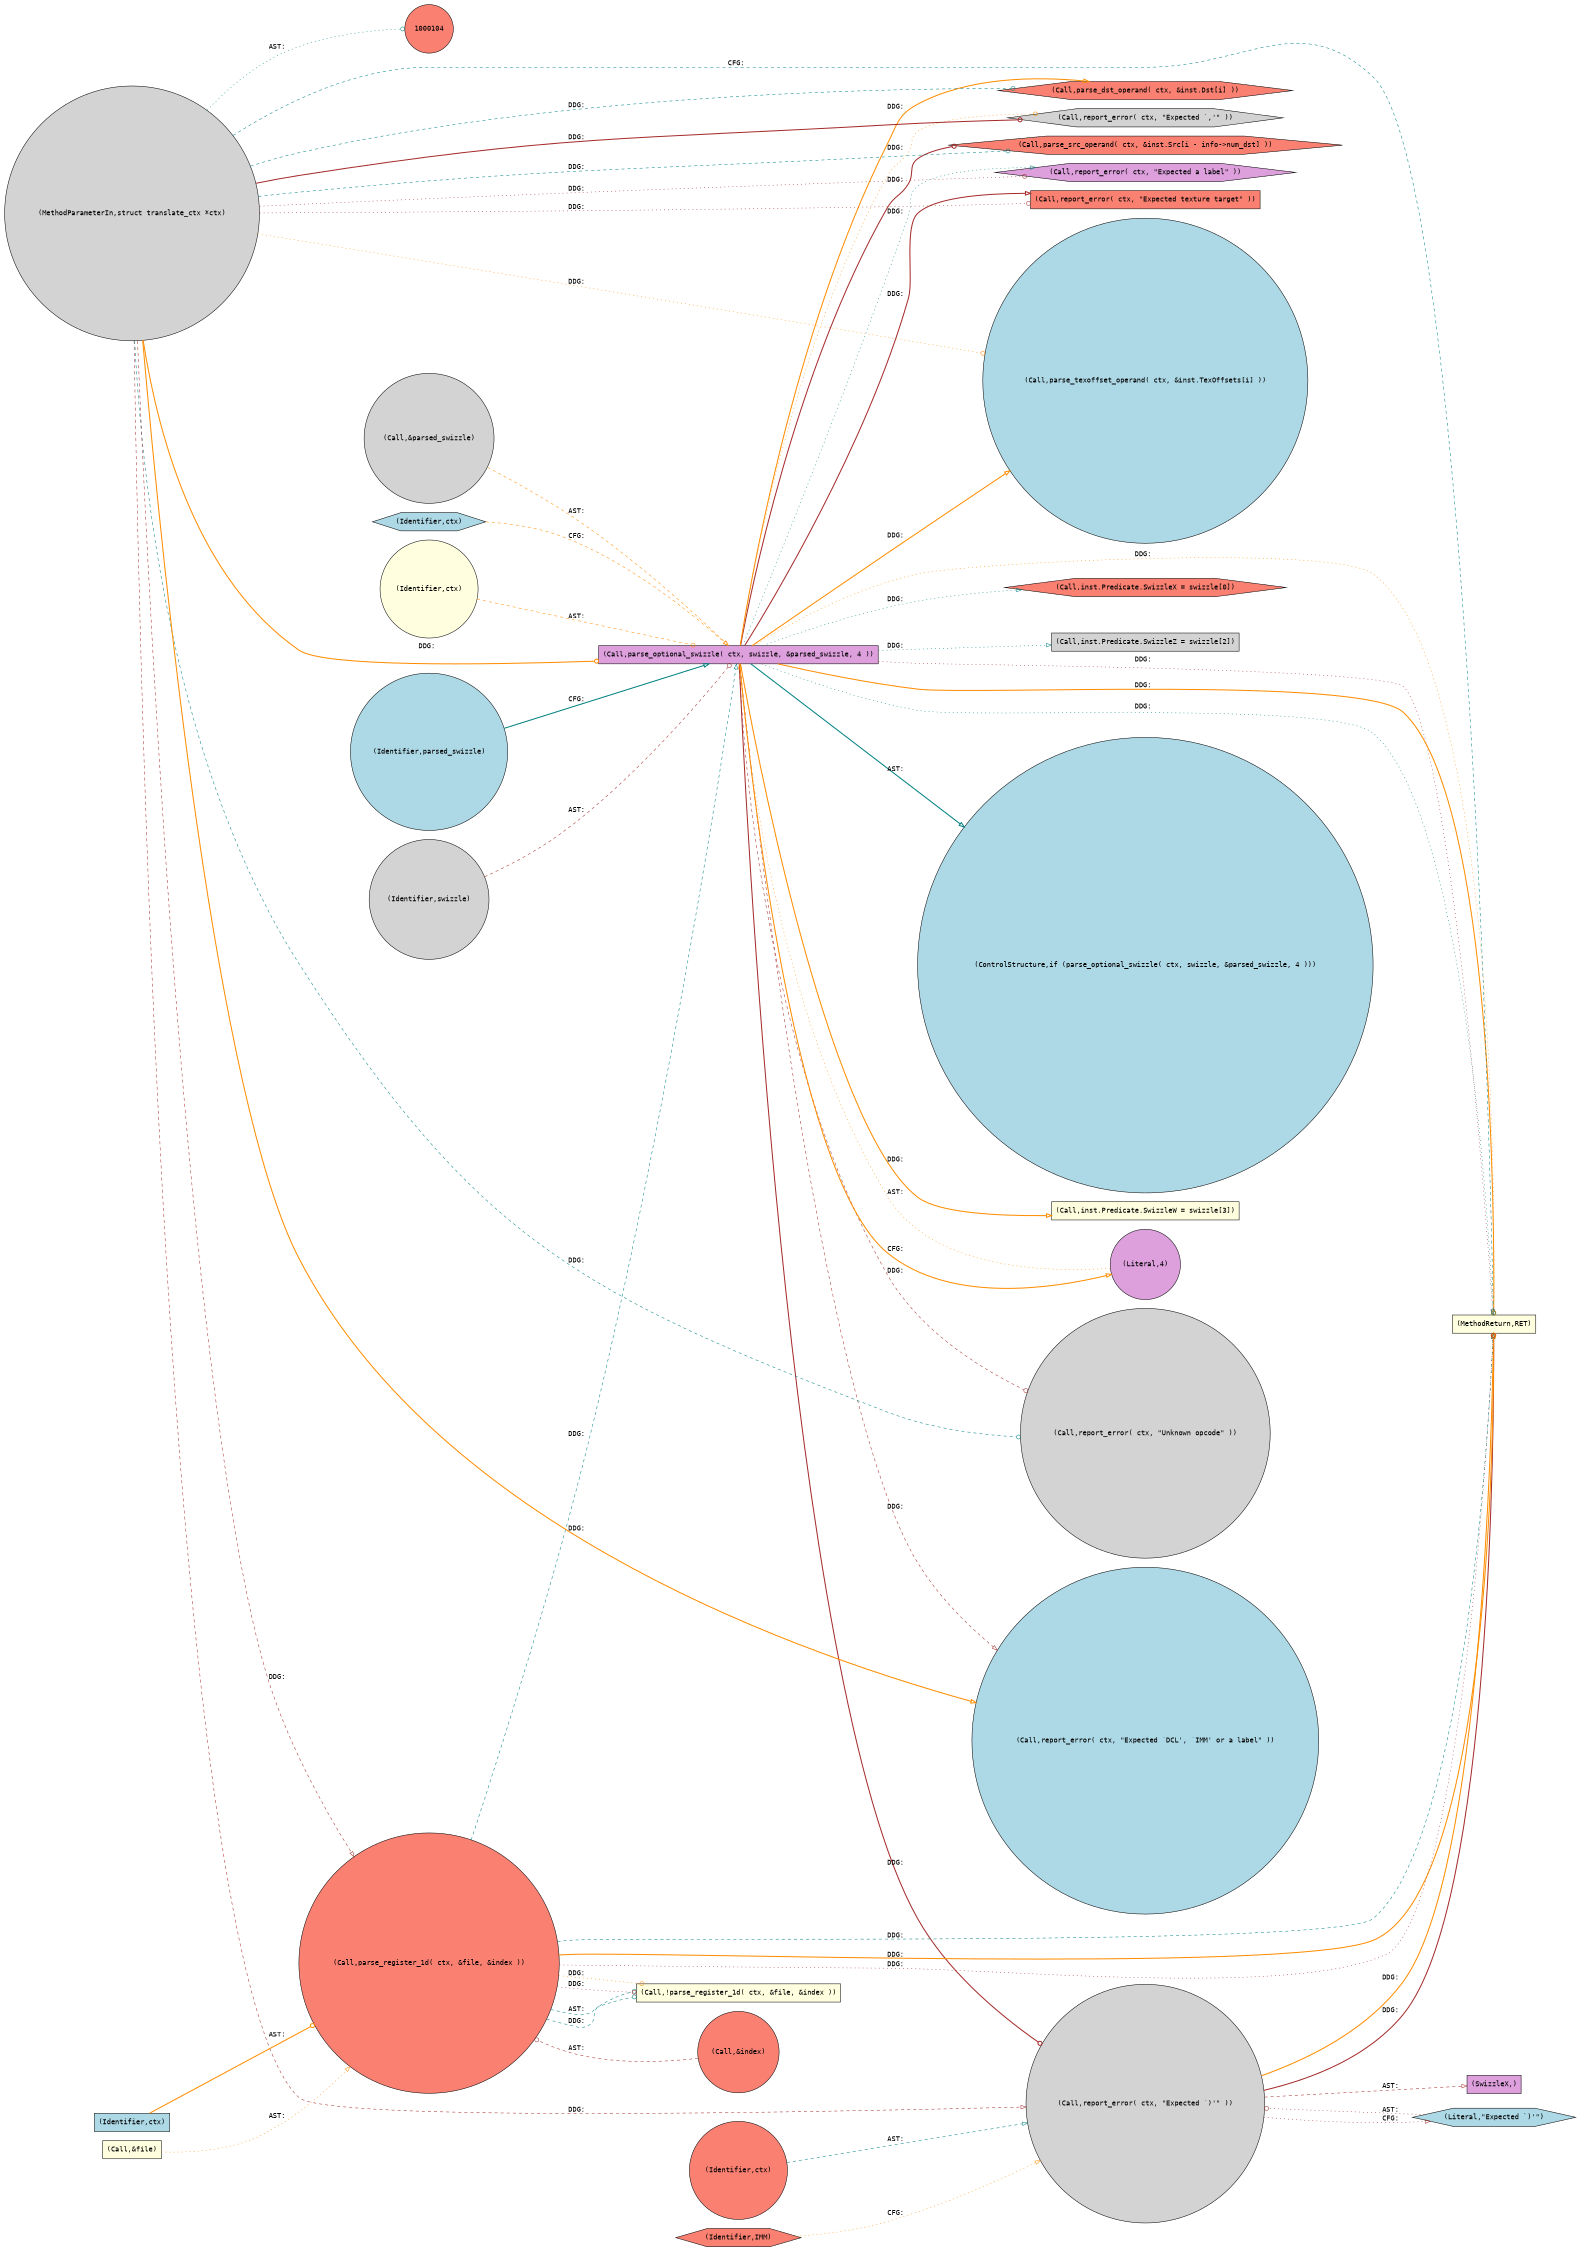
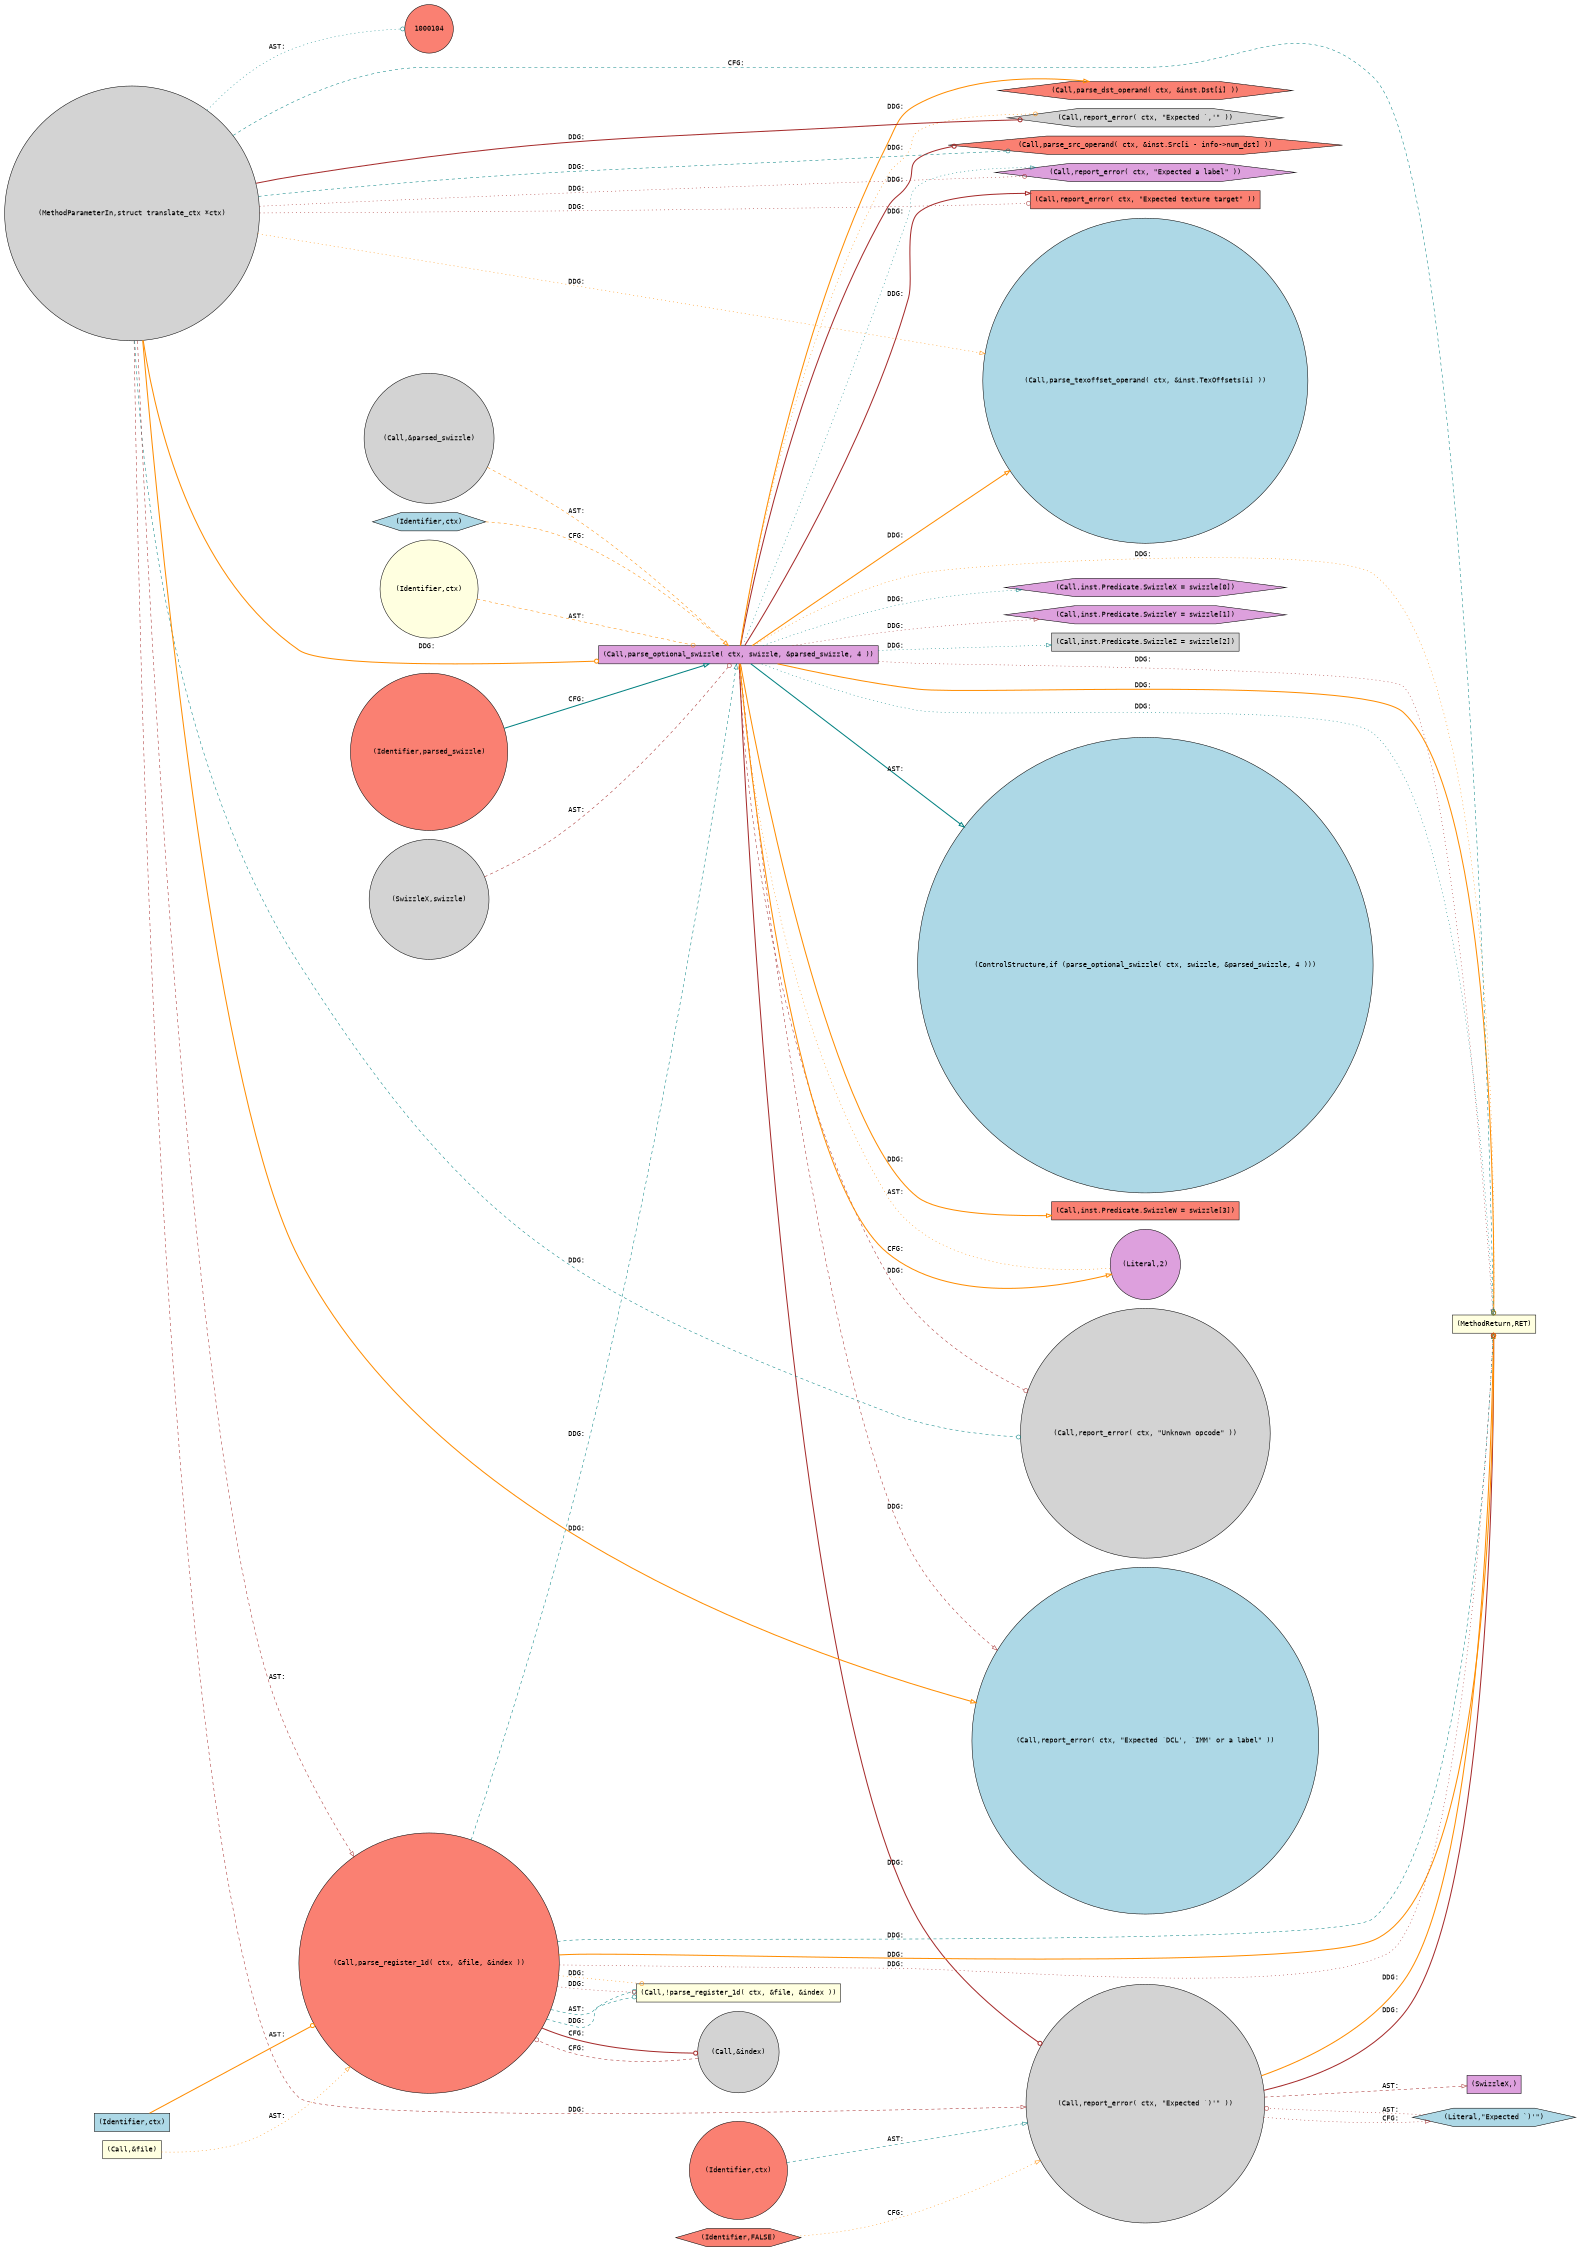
(628, 105) -> none
(619, 293) -> (619, 293)
(1145, 588) -> (1145, 588)
none -> (1145, 615)
(429, 752) -> (429, 752)
(429, 899) -> (429, 899)
(1145, 1211) -> (1145, 1211)
(1145, 1264) -> (1145, 1264)
(279, 1677) -> (279, 1677)
(579, 2048) -> (579, 2048)
none -> (616, 2048)
(738, 2052) -> (738, 2052)
(738, 2238) -> (738, 2238)
